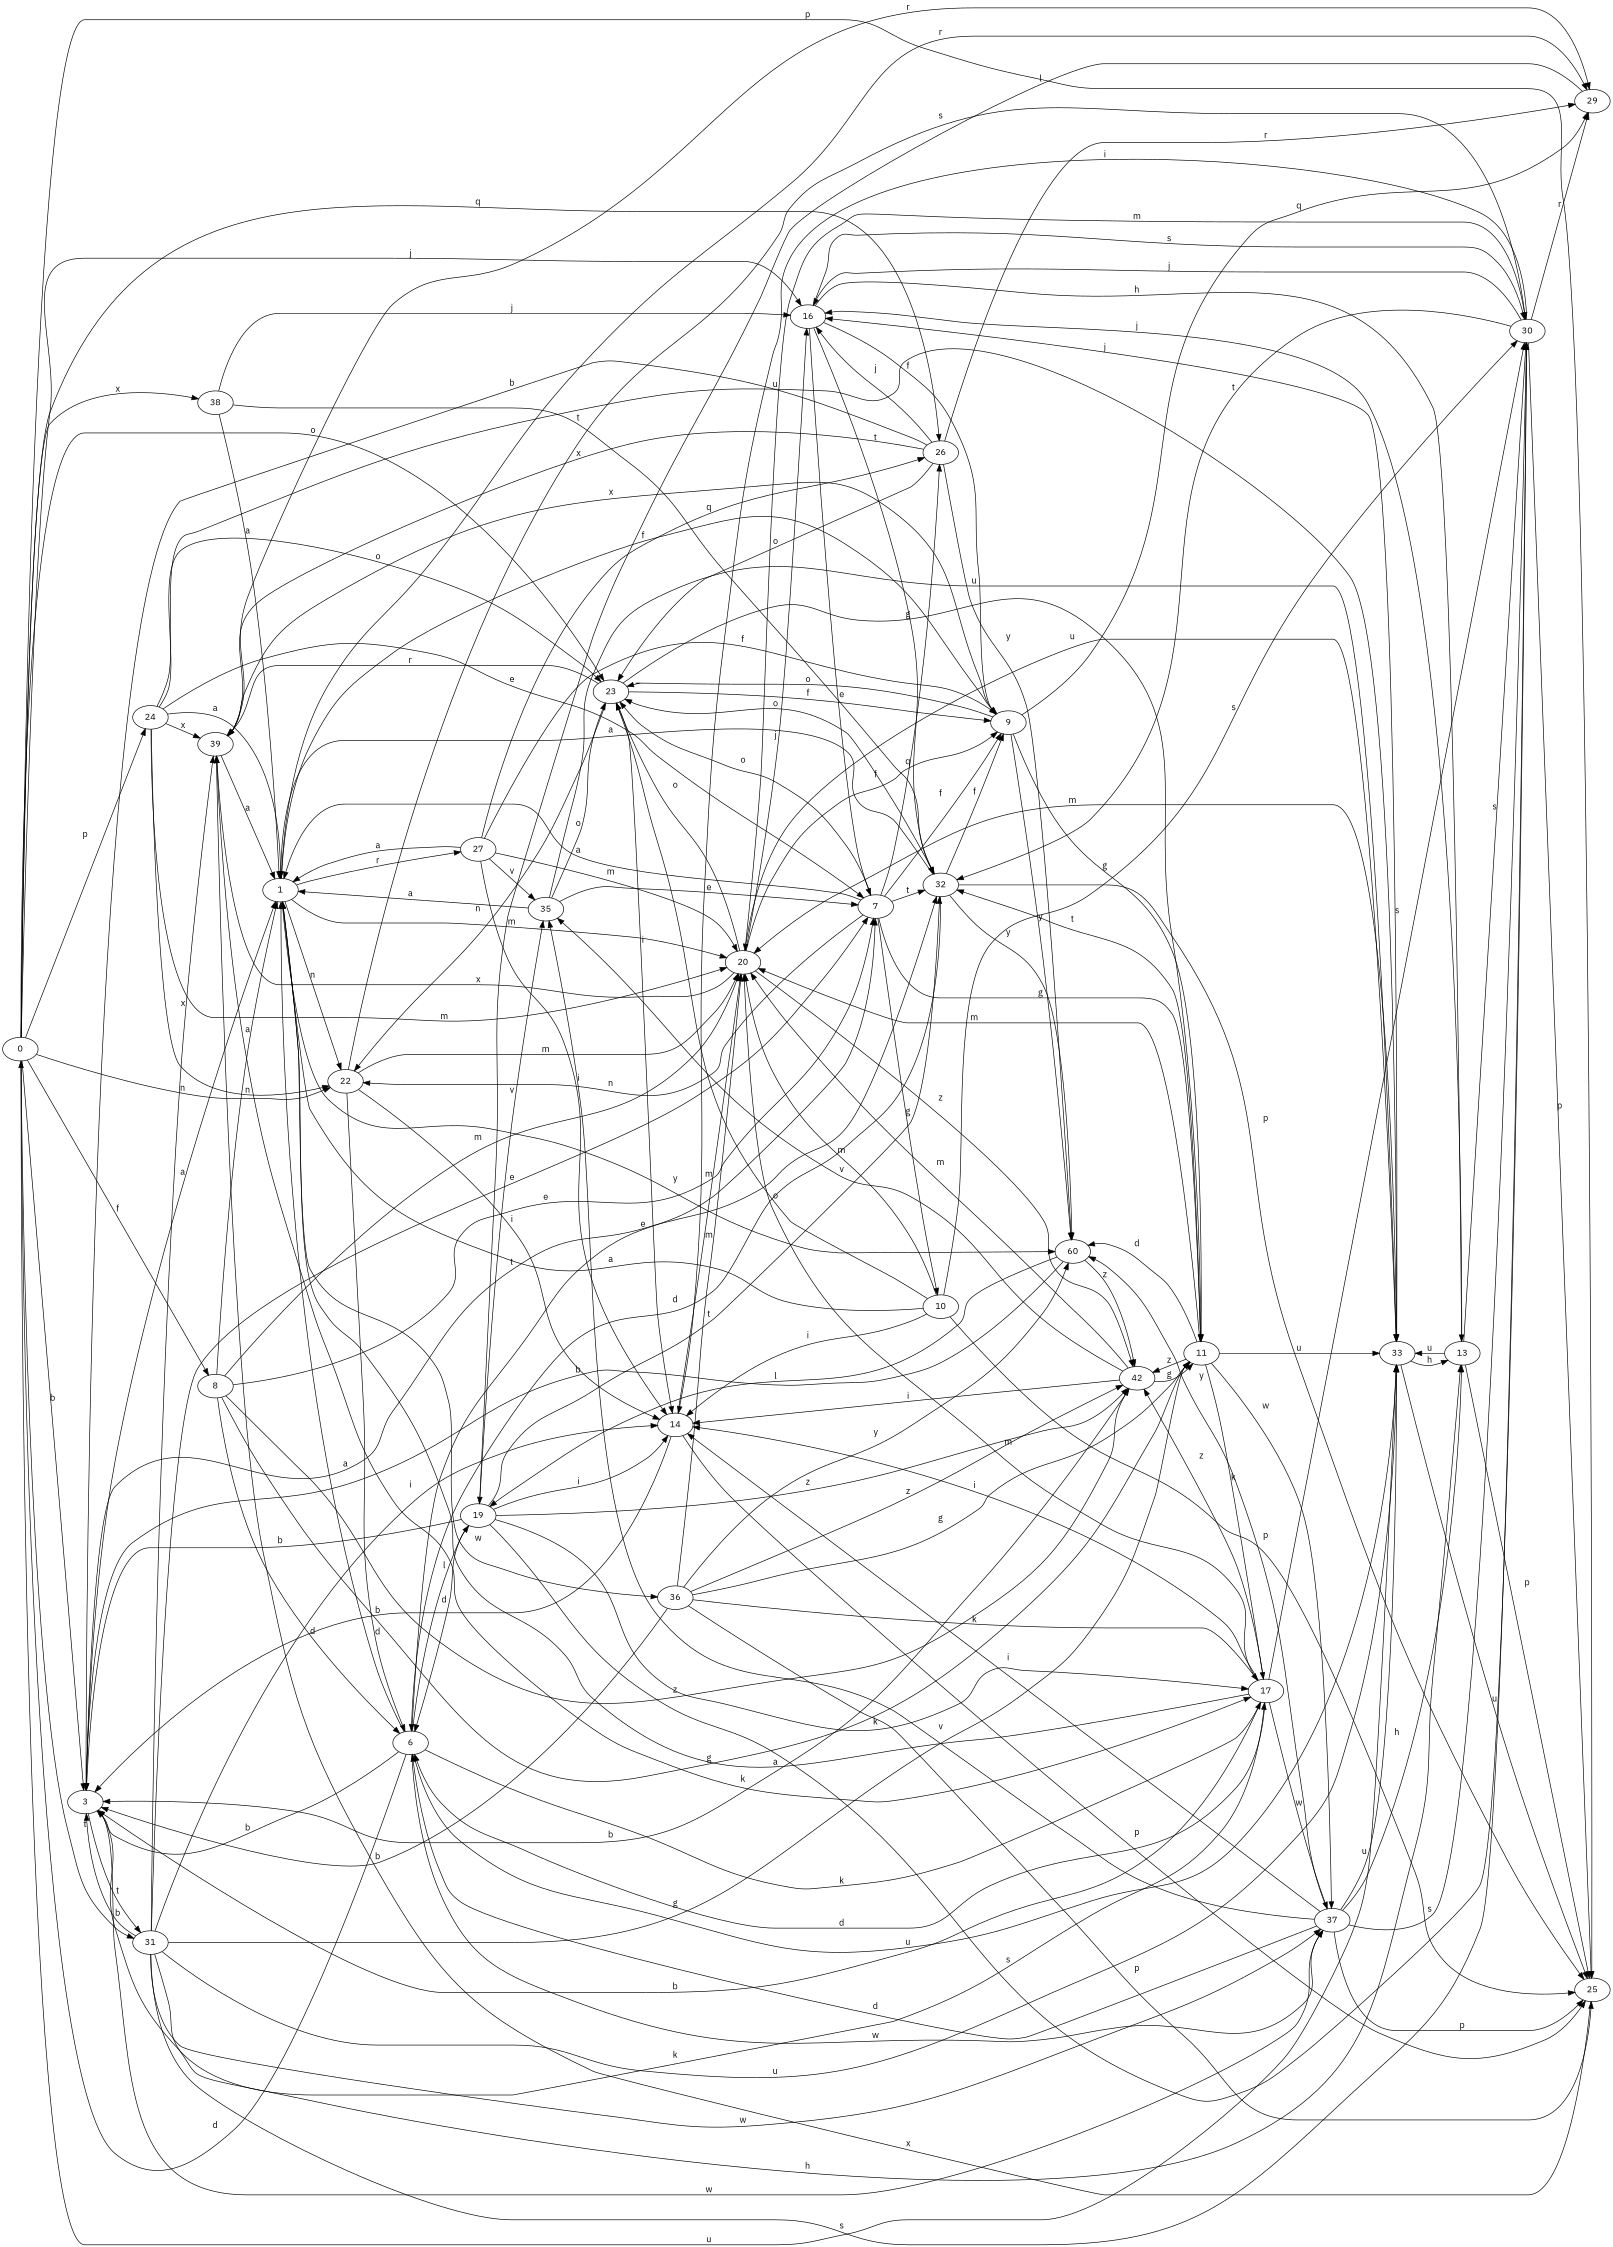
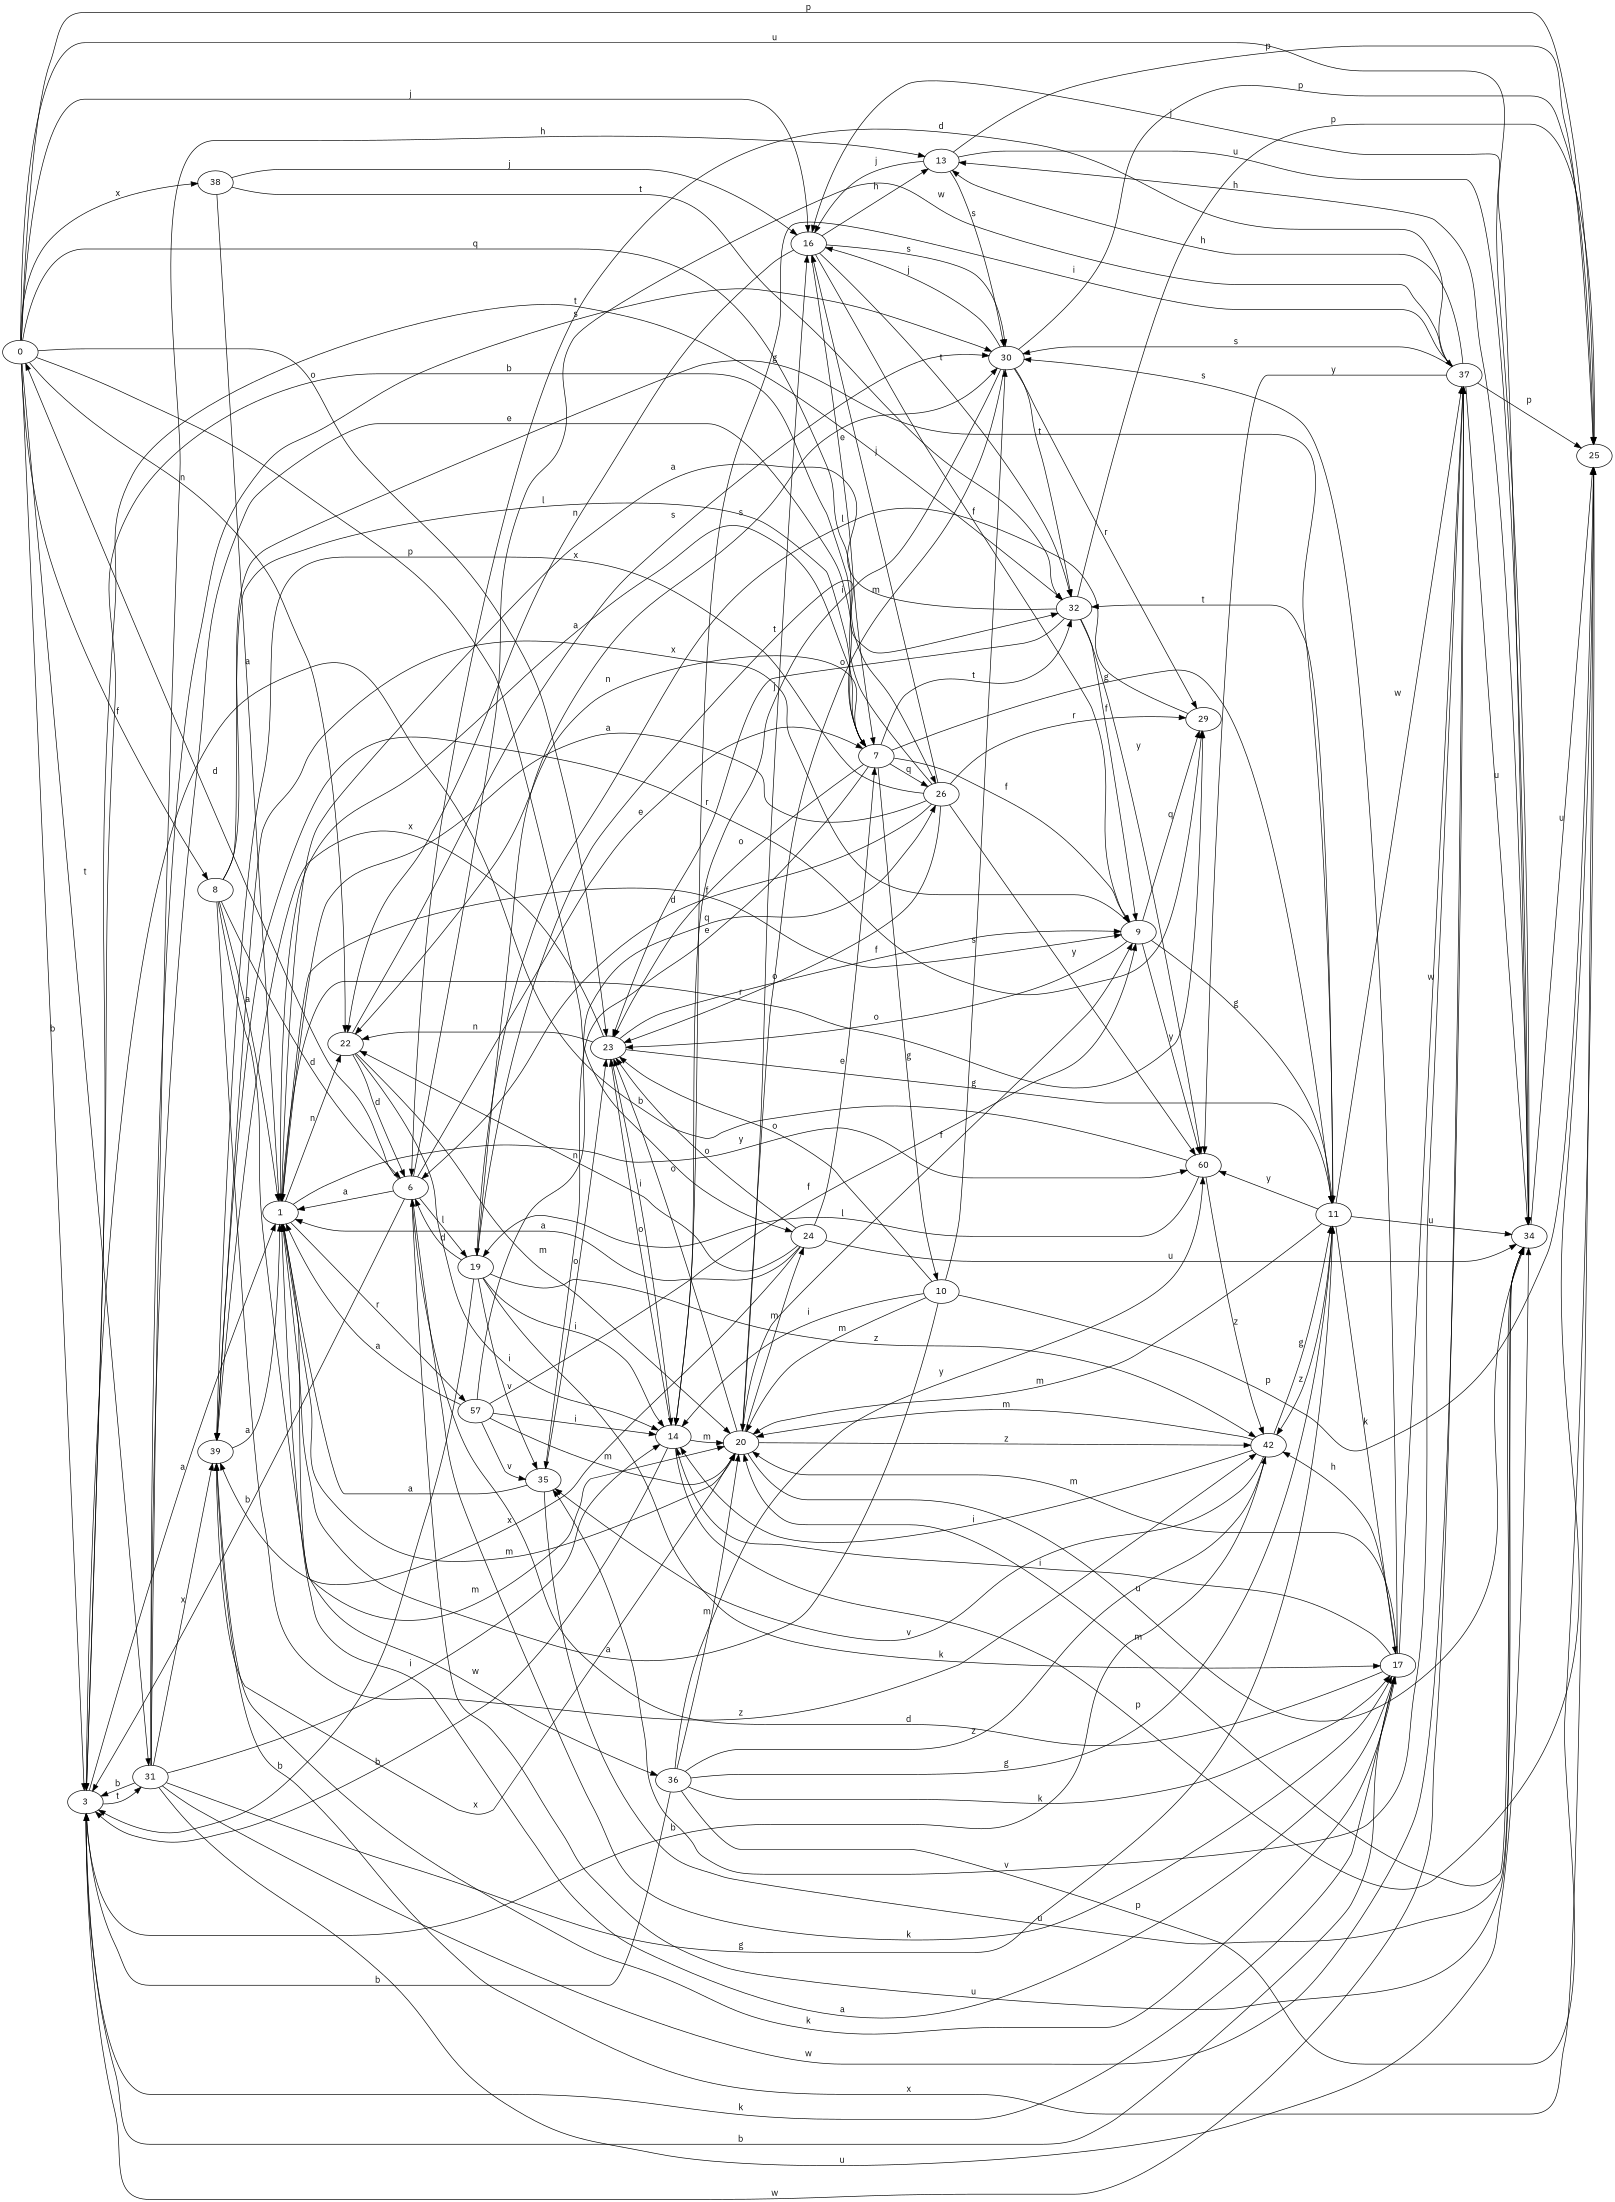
none -> (528, 612)
(411, 661) -> (411, 827)
none -> (490, 797)
(478, 849) -> (476, 1411)
(697, 892) -> (589, 1034)
(317, 1018) -> (770, 1351)
(546, 1197) -> (543, 501)
(1137, 1244) -> (1269, 1179)
none -> (641, 1255)
(669, 1312) -> (639, 934)
(1397, 1353) -> (1529, 1236)
(1202, 1456) -> (1334, 1467)
